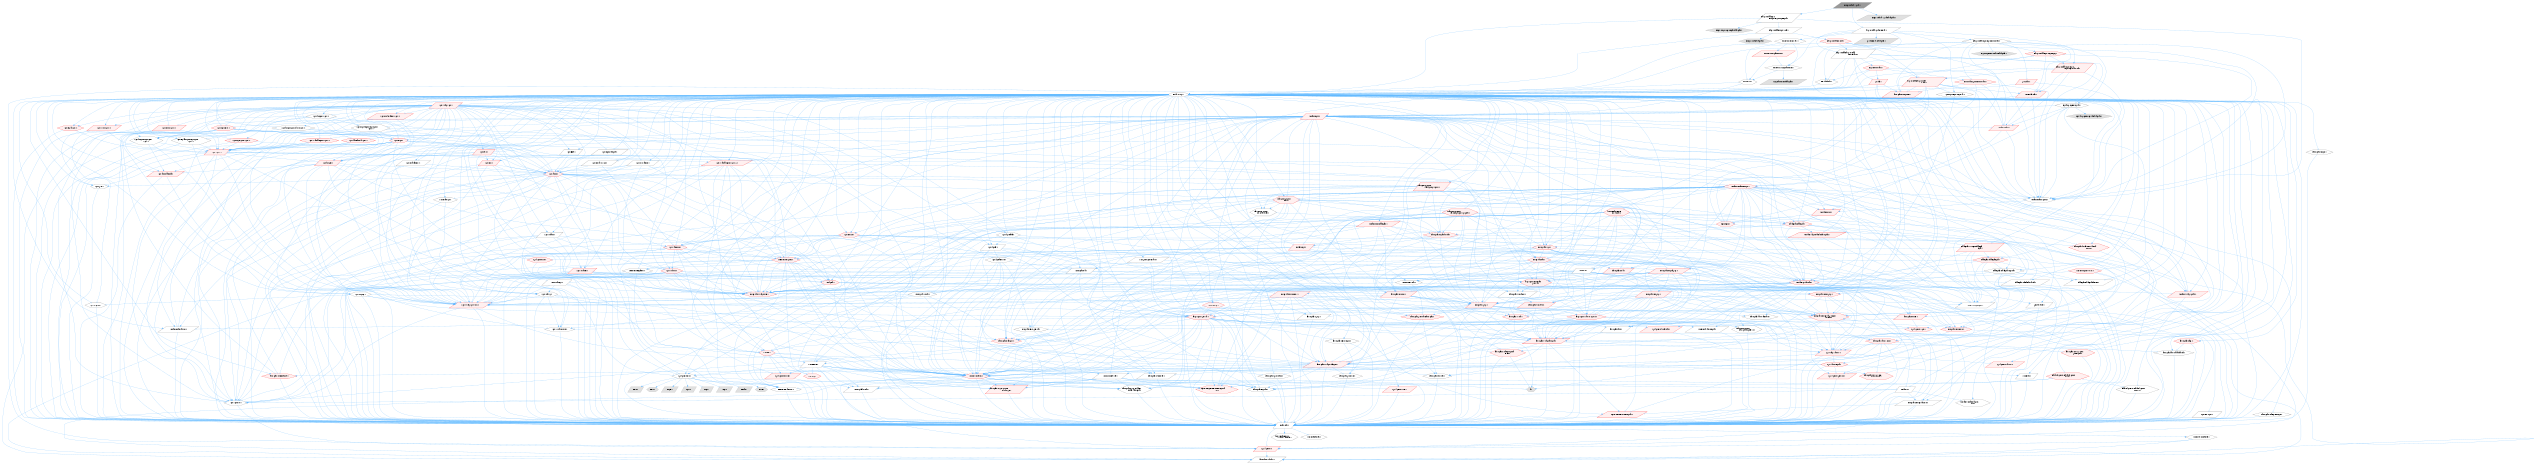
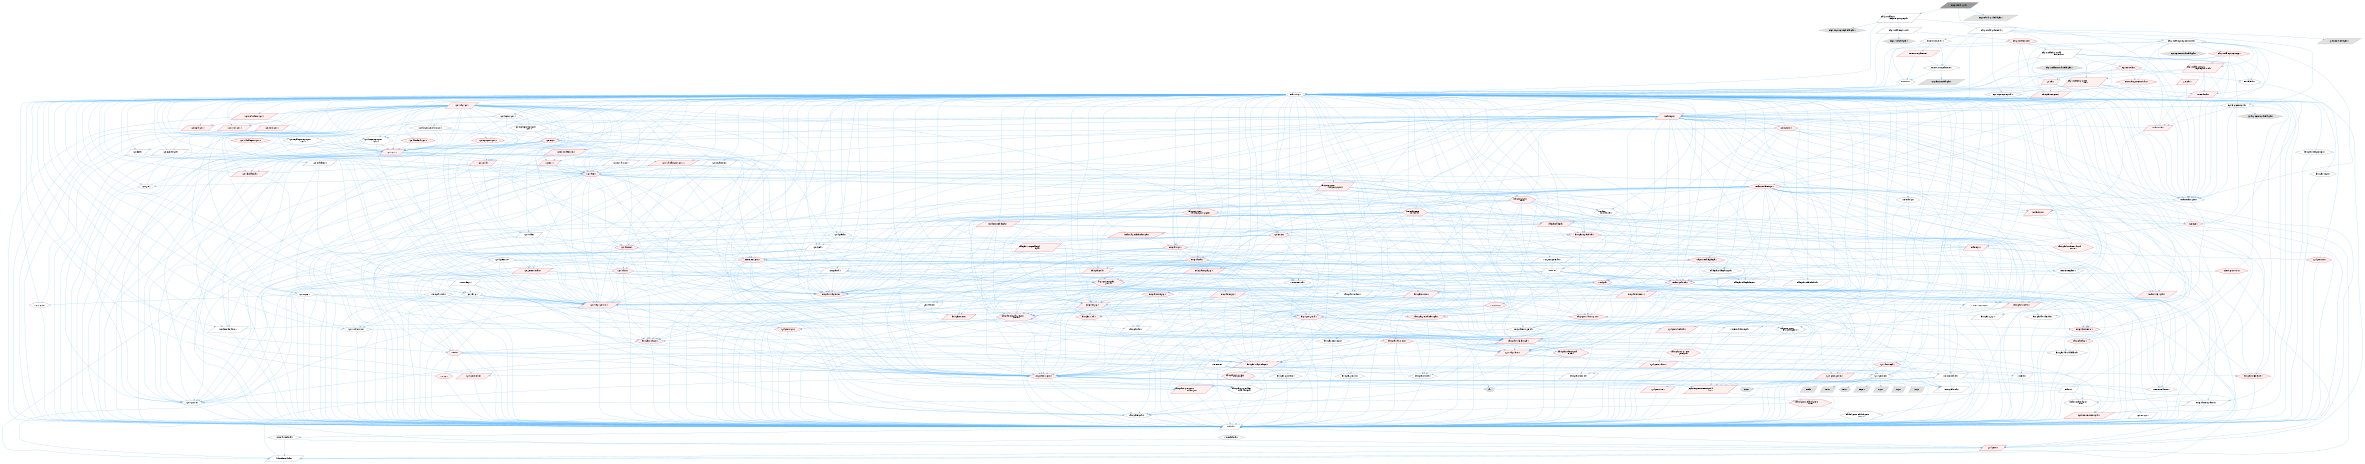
none -> (2059, 68)
(71, 128) -> (198, 128)
(484, 152) -> (566, 152)
(328, 163) -> (483, 163)
(643, 163) -> (719, 163)
(1263, 212) -> (1606, 212)
(1797, 224) -> (1555, 224)
(1990, 260) -> (1706, 260)
(582, 271) -> (533, 271)
(792, 359) -> (1280, 355)
(976, 376) -> (1043, 376)
(1643, 382) -> (1757, 396)
(1217, 390) -> (1710, 390)
(1285, 437) -> none
